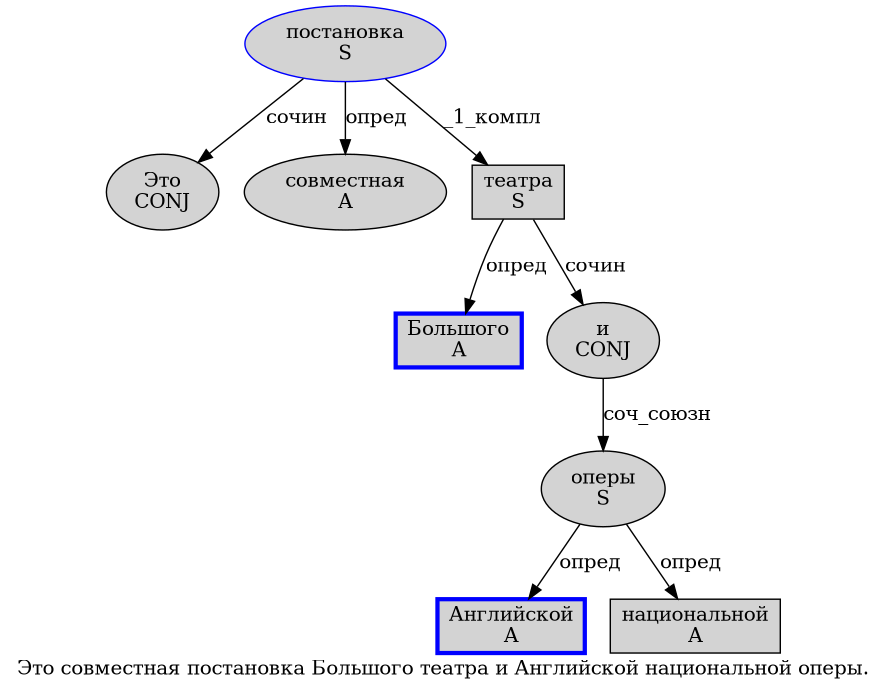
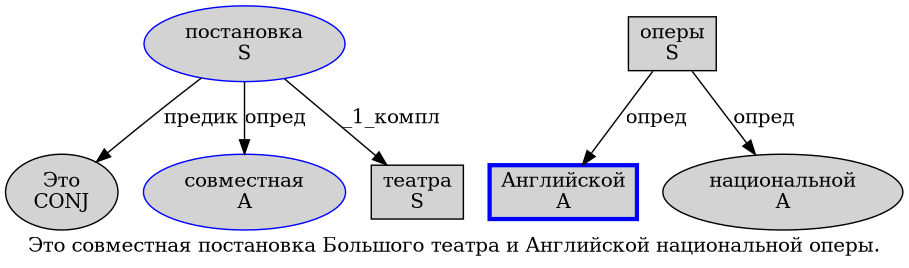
(297, 118) -> (201, 118)
(345, 192) -> (245, 192)
(459, 340) -> none
(603, 340) -> none
(603, 489) -> (672, 44)
(695, 626) -> (783, 192)
